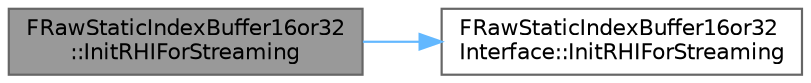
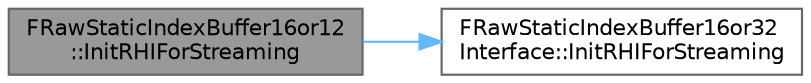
(186, 42) -> (186, 42)
